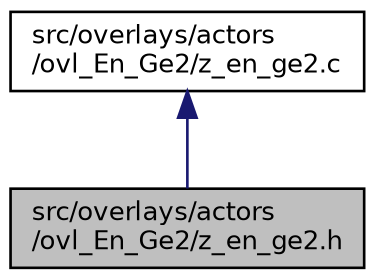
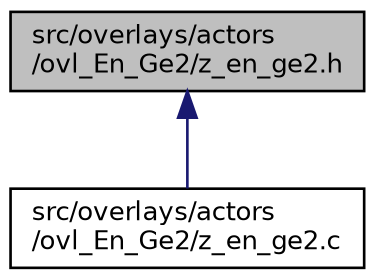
(187, 153) -> (187, 153)
